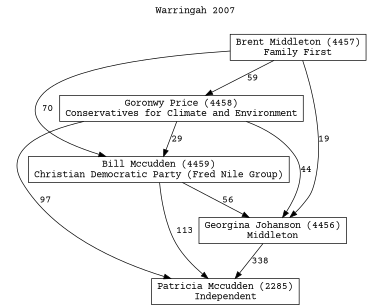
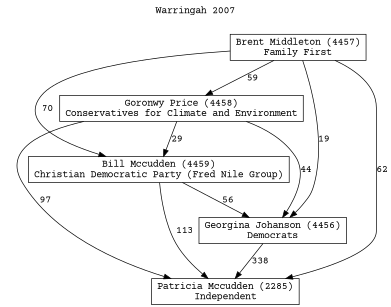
none -> (376, 186)
(273, 231) -> (273, 231)
